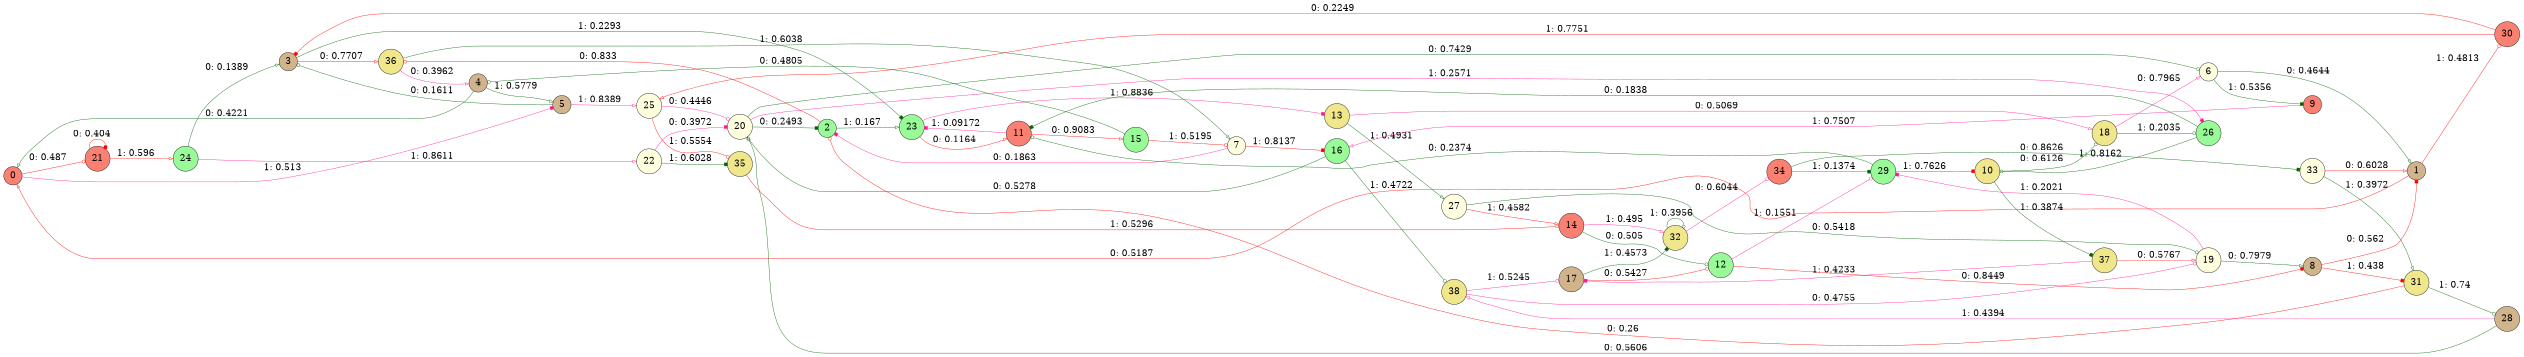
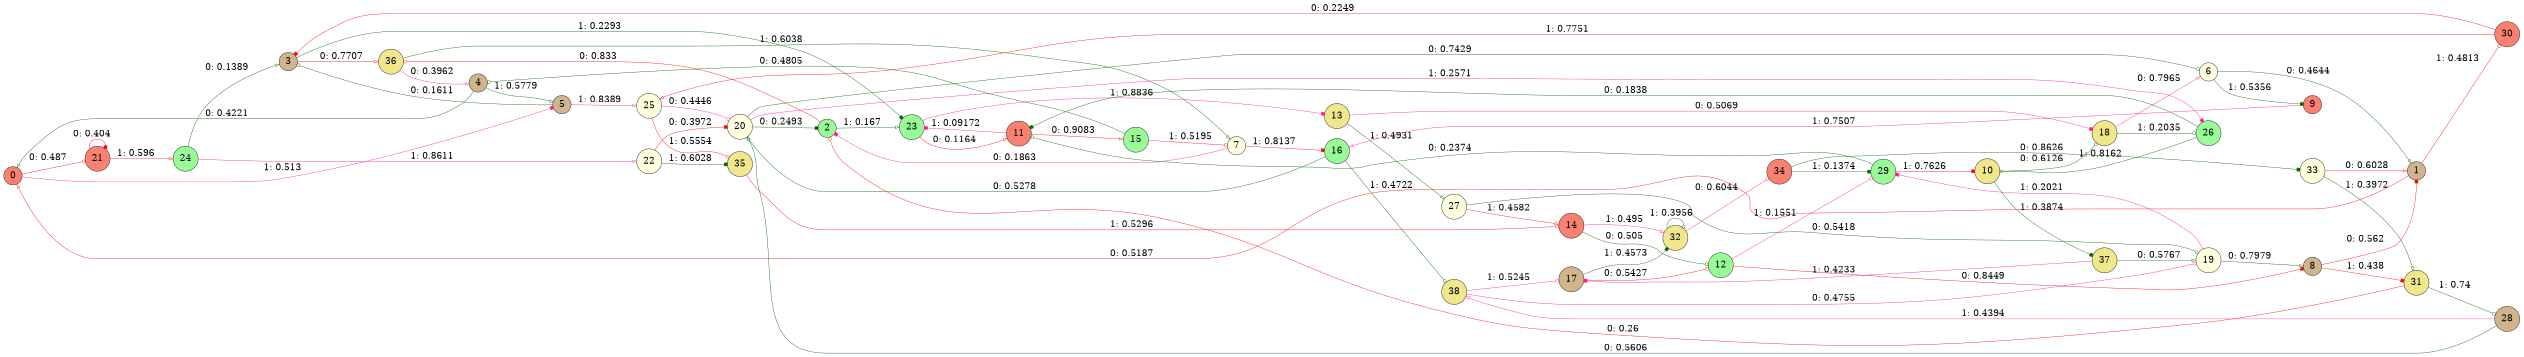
(1720, 111) -> (1720, 111)
(686, 130) -> (686, 130)
(2155, 260) -> (2155, 260)
